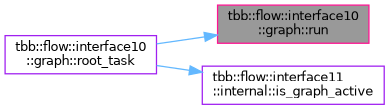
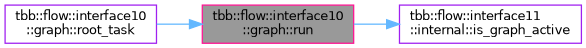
(173, 68) -> (370, 24)
